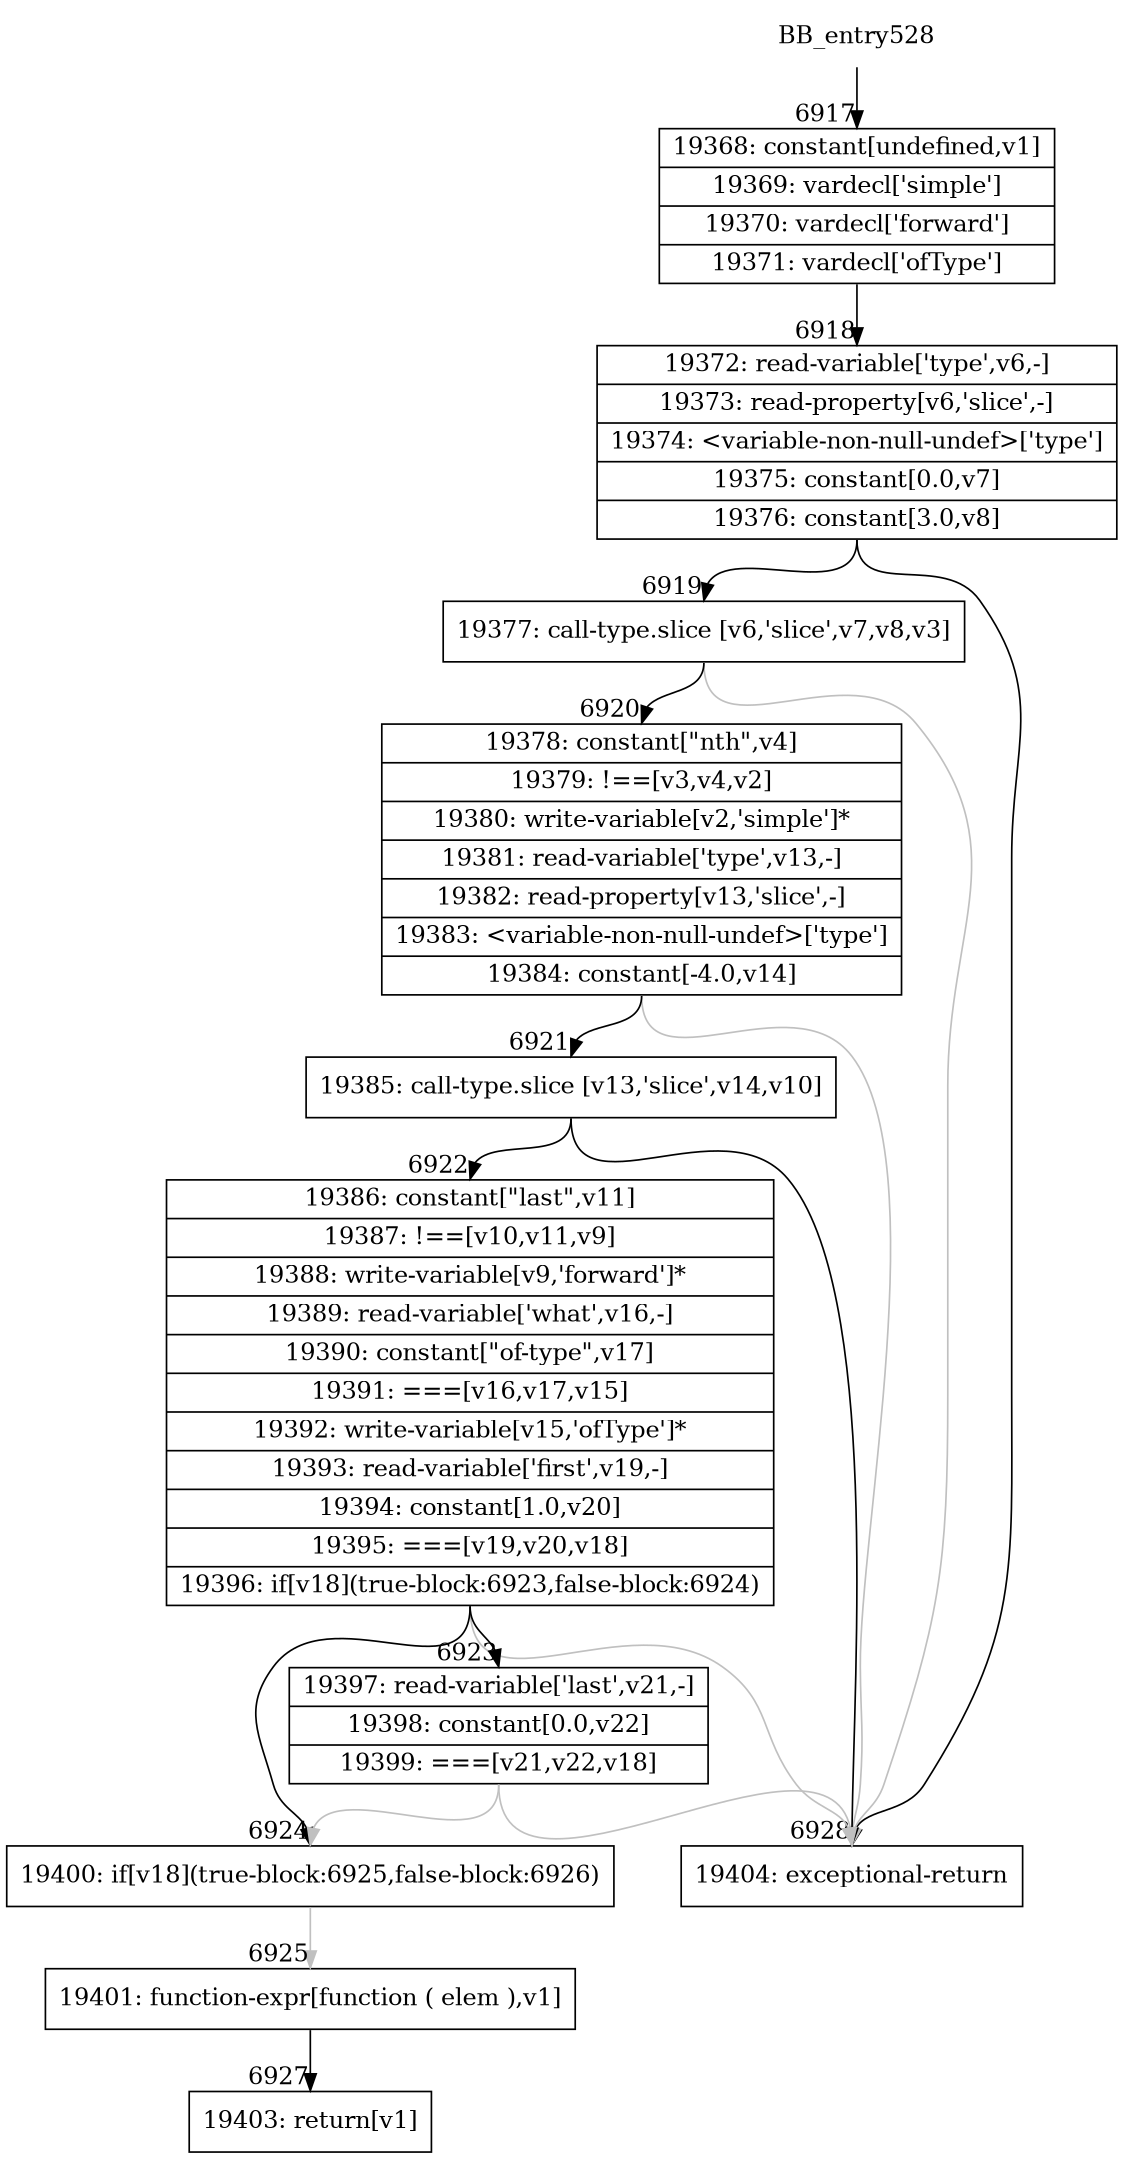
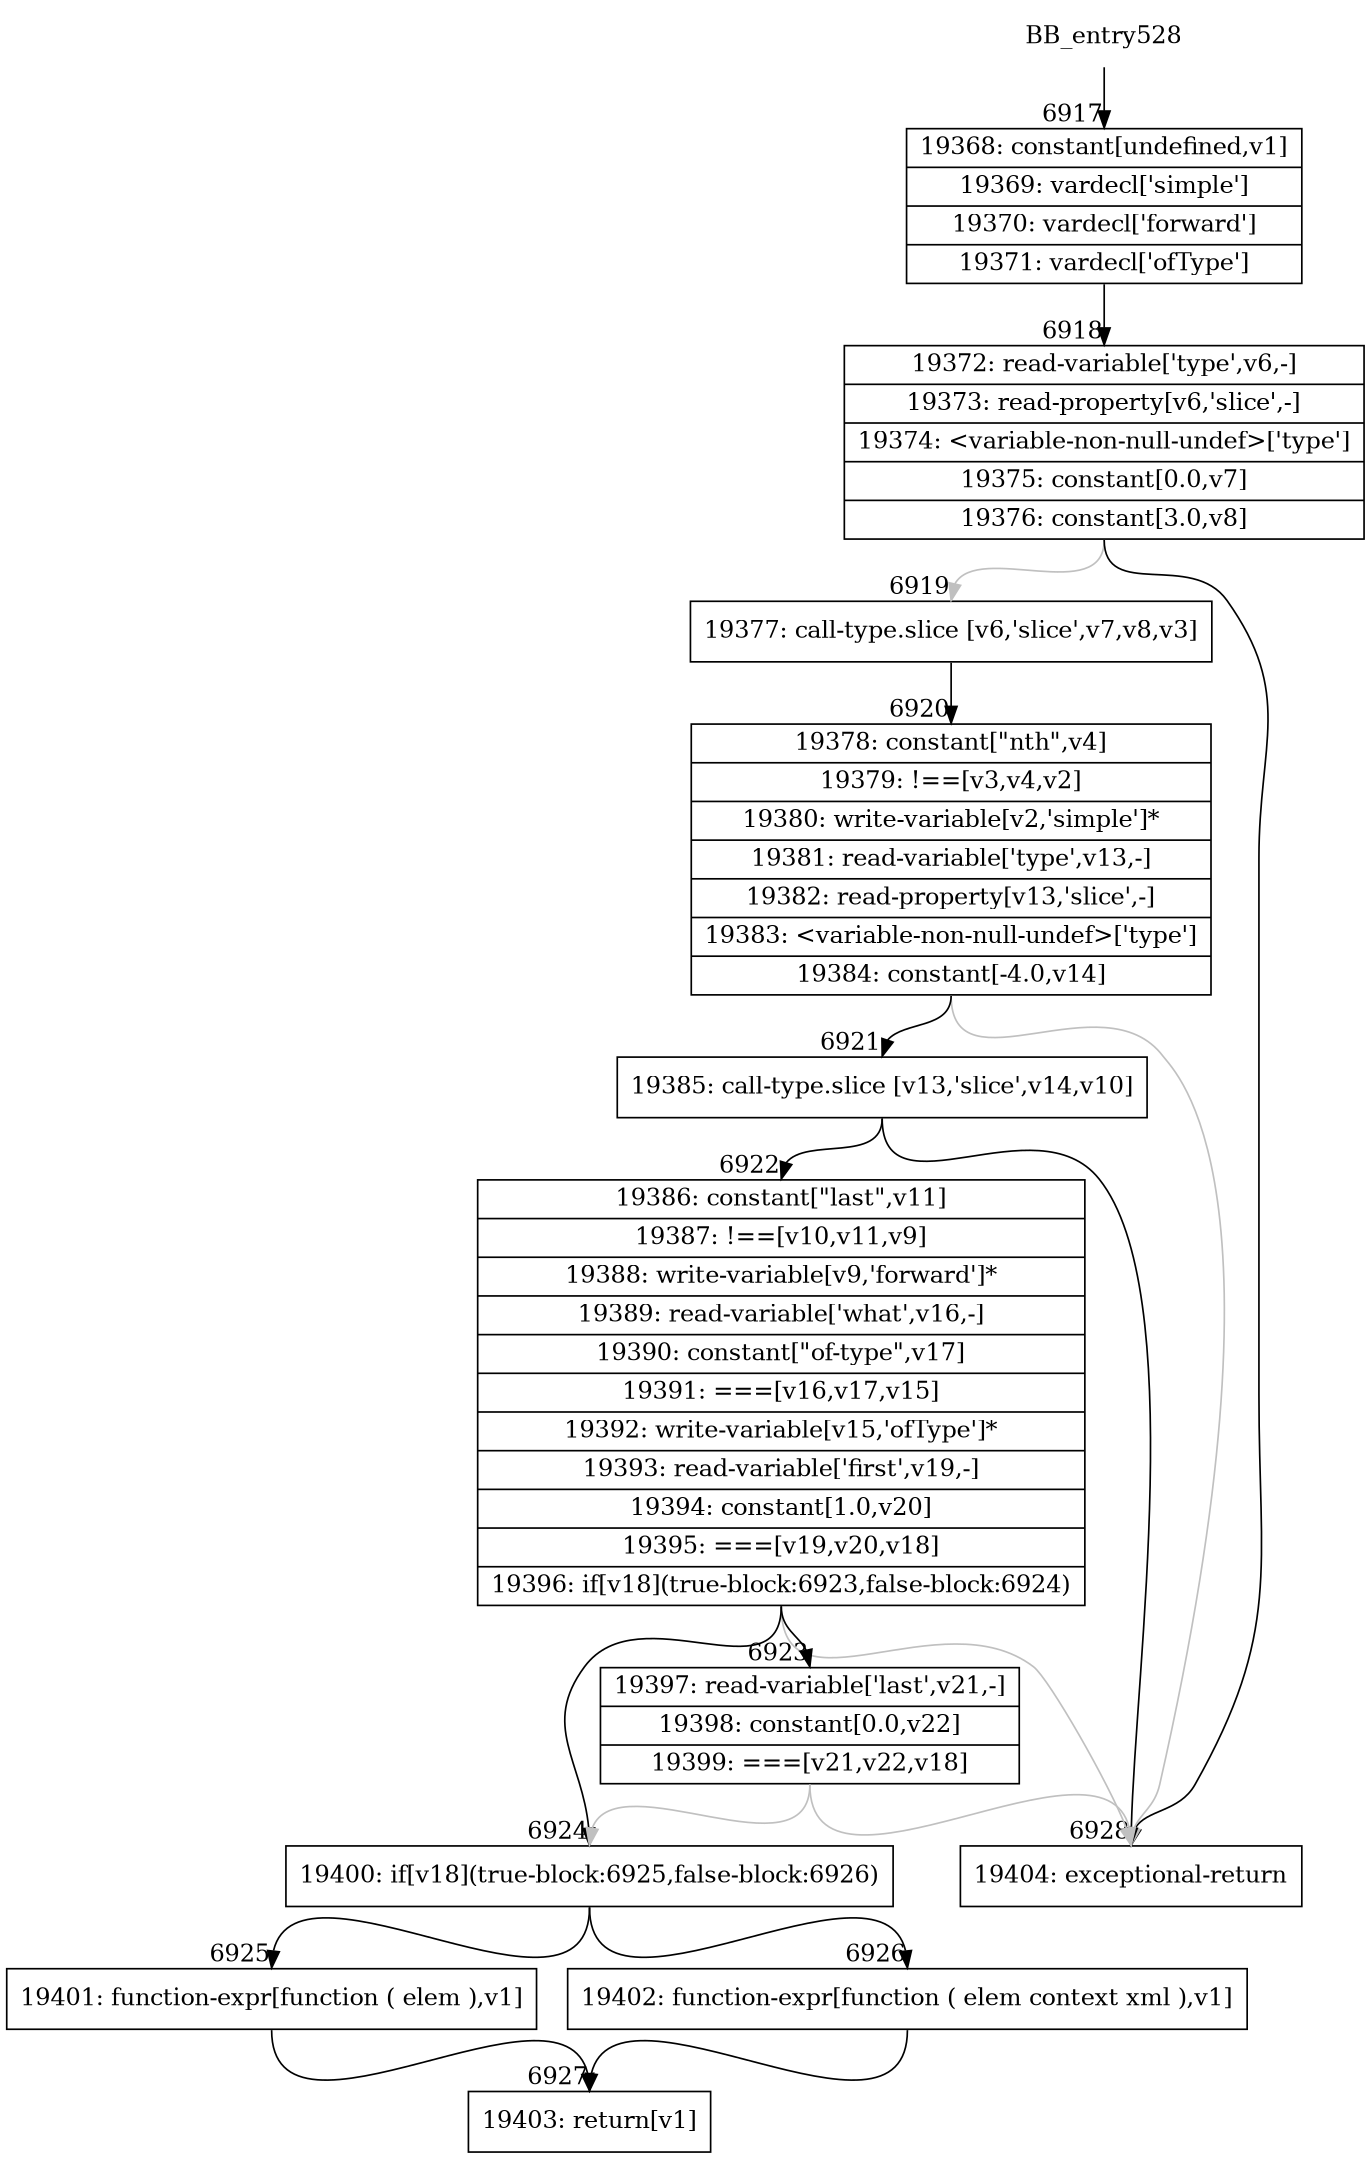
(789, 571) -> (1036, 571)
(948, 1154) -> none
(310, 1929) -> (439, 1940)
none -> (907, 1999)
